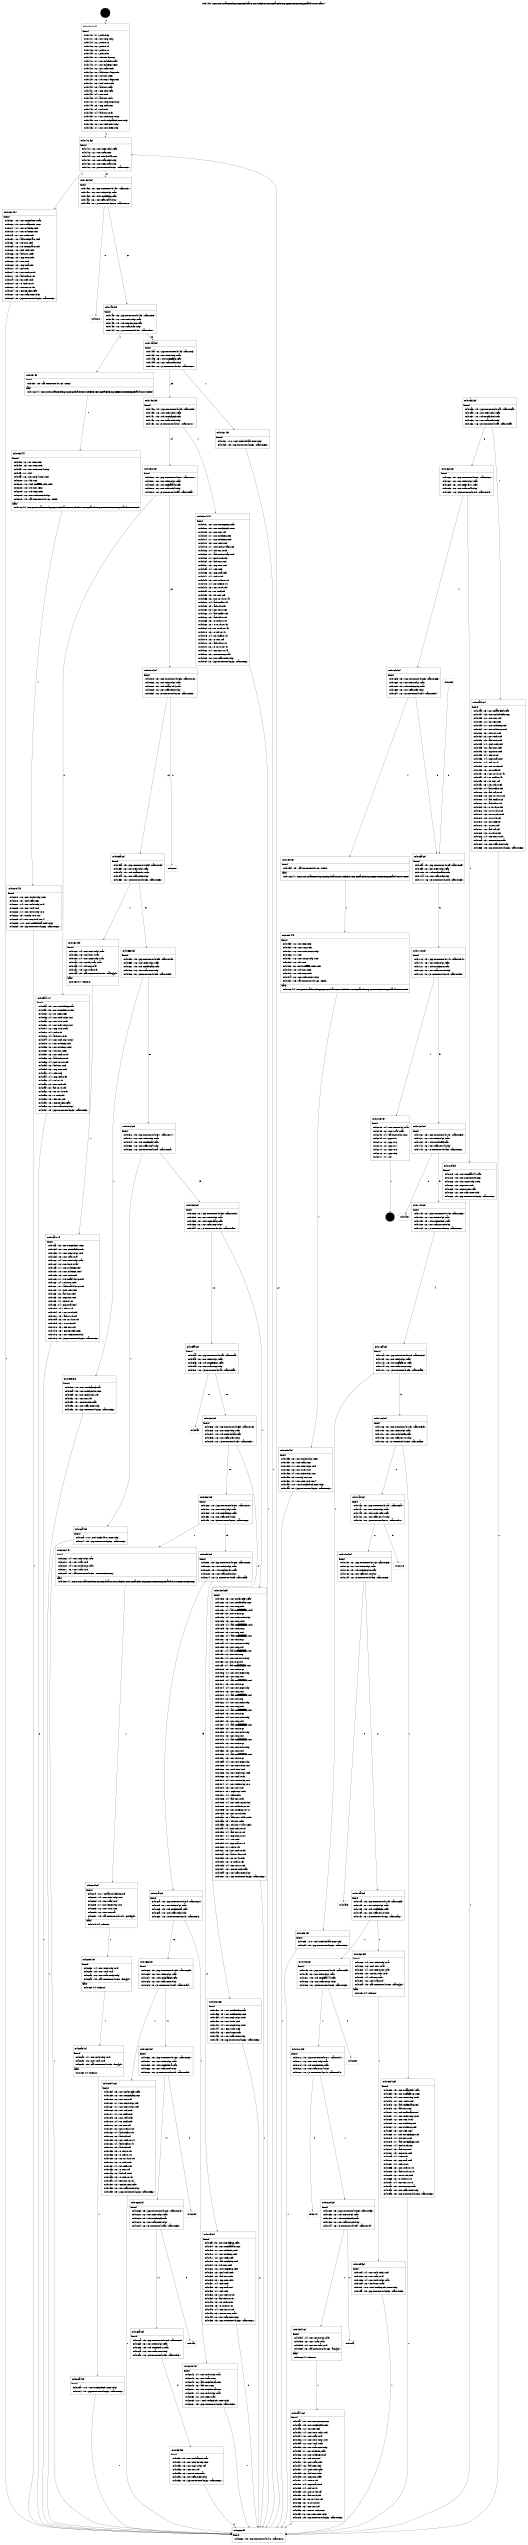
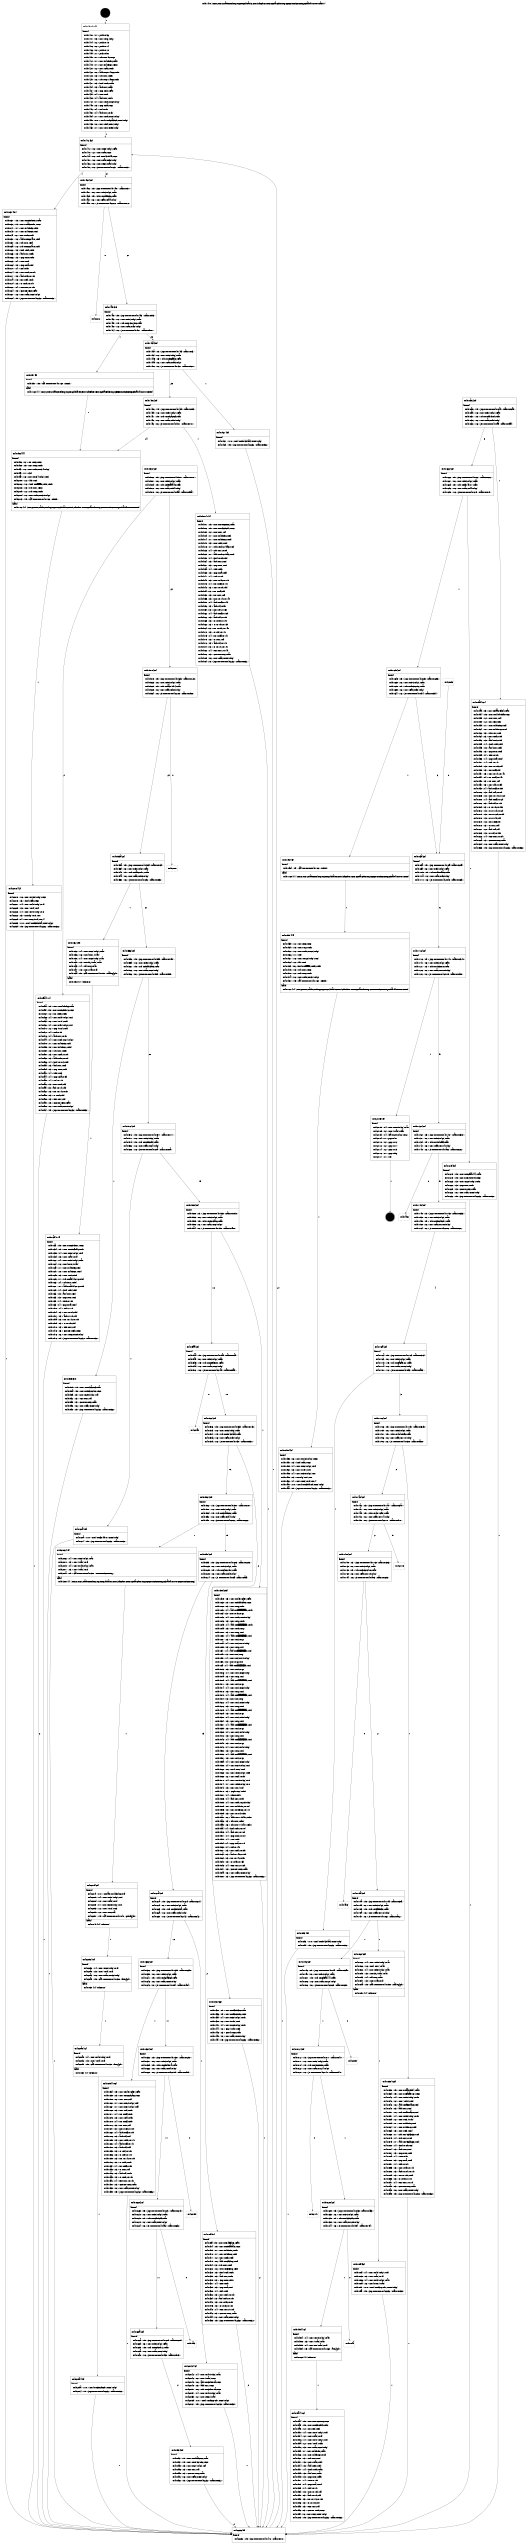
(170, 446) -> (134, 439)
(290, 2524) -> none
